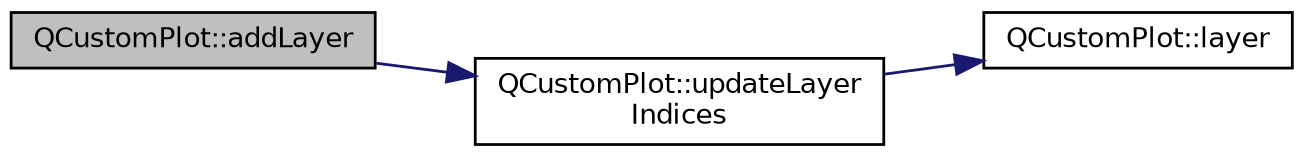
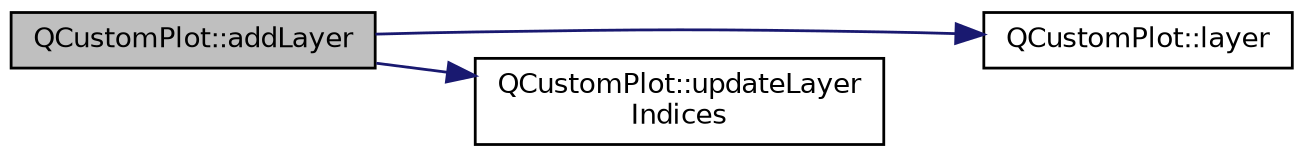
(920, 69) -> (666, 30)
